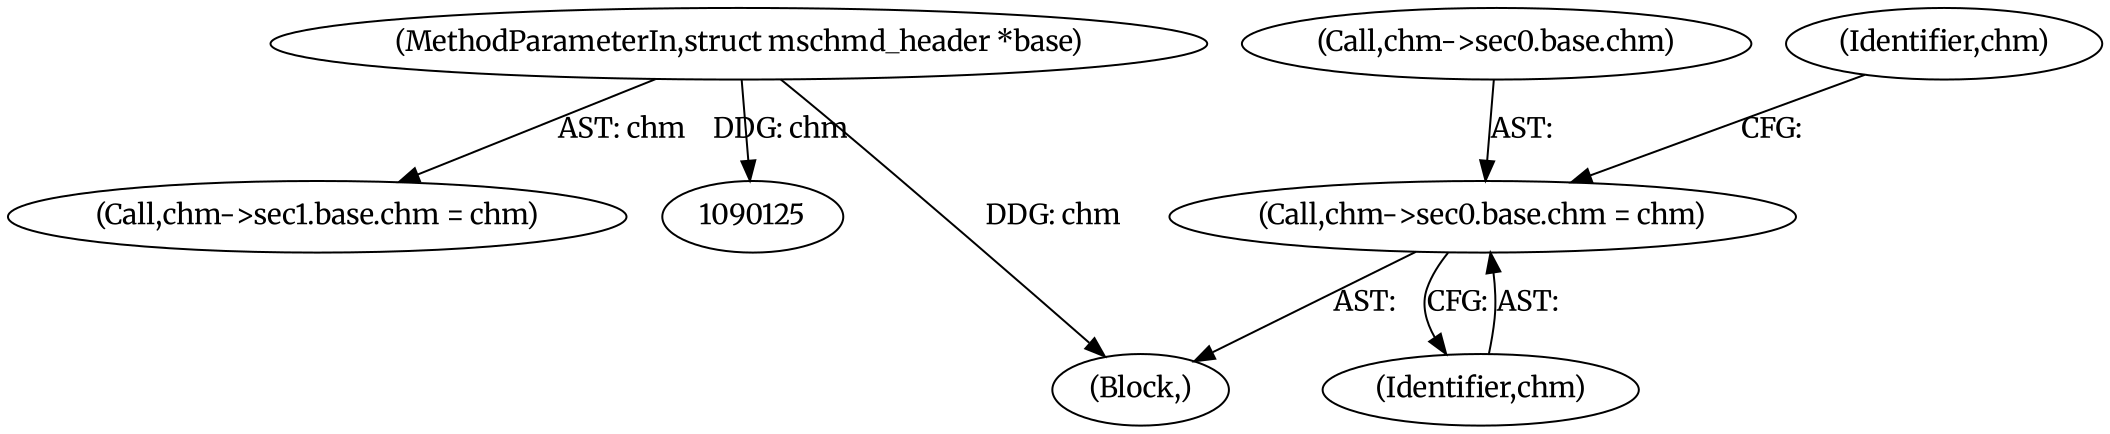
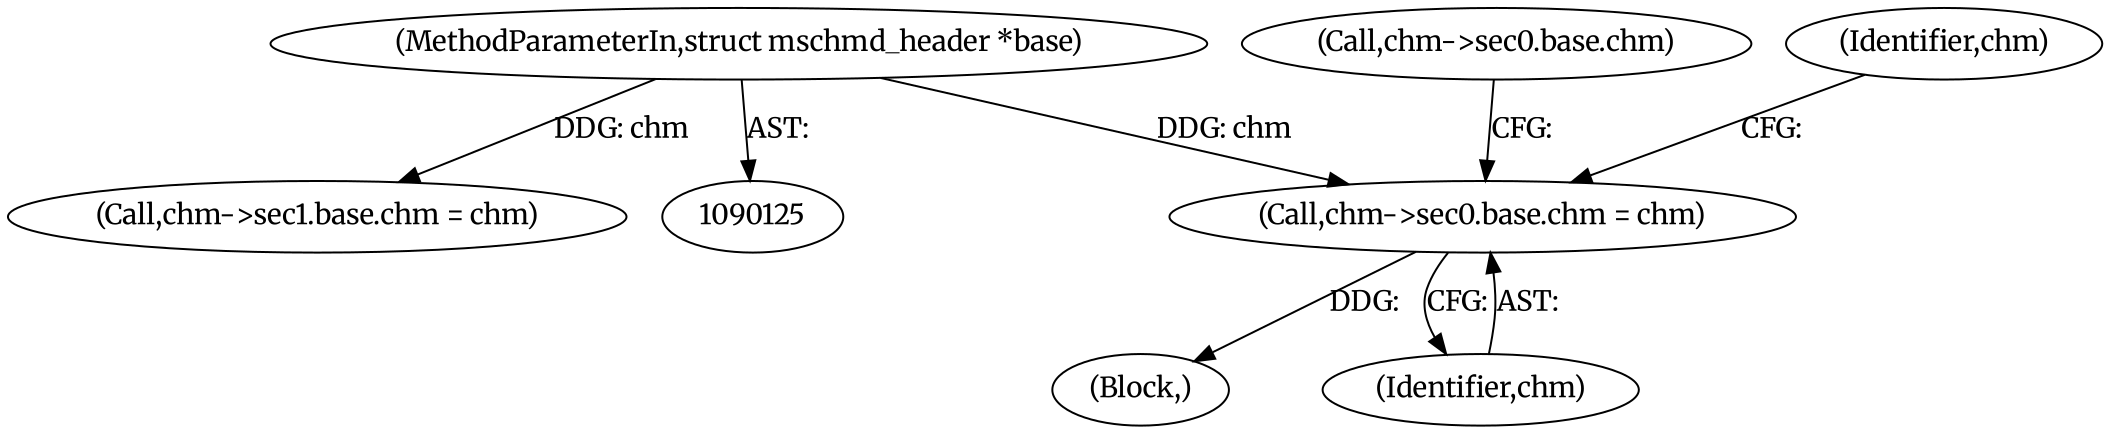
(623, 130) -> (623, 130)
(782, 130) -> (782, 130)
(1525, 130) -> (1525, 130)
(936, 210) -> (1105, 129)
(1368, 303) -> (1368, 303)
